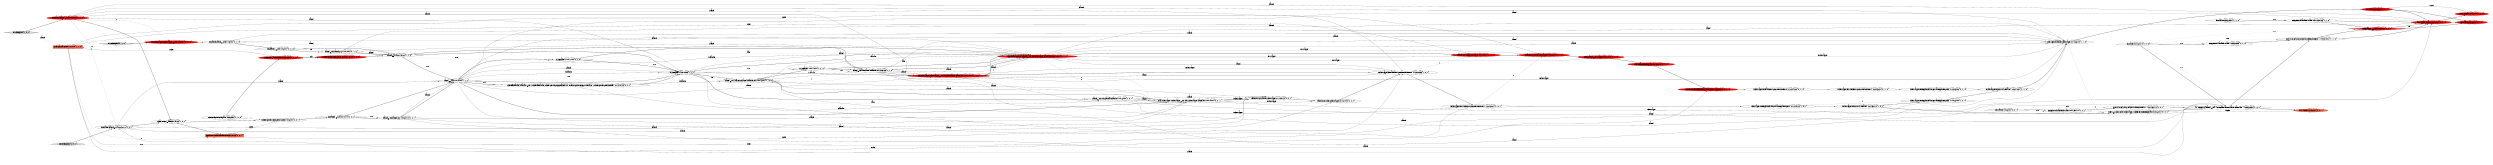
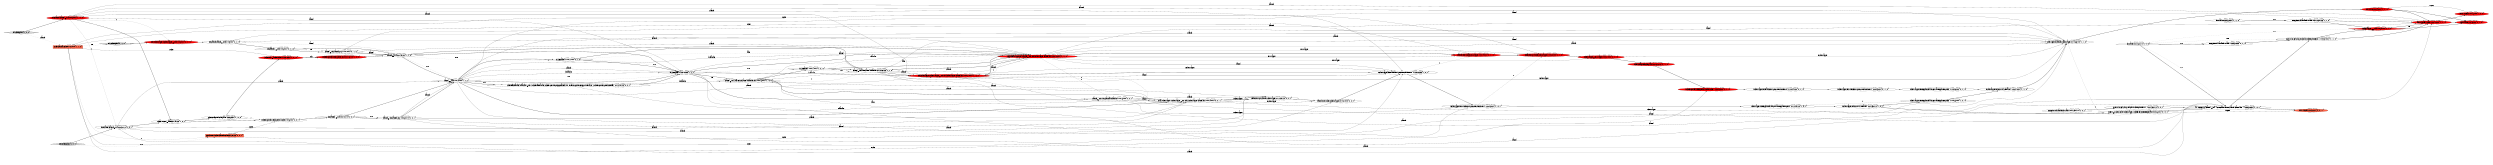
(97, 47) -> (94, 45)
(2007, 110) -> none
(197, 129) -> (197, 120)
